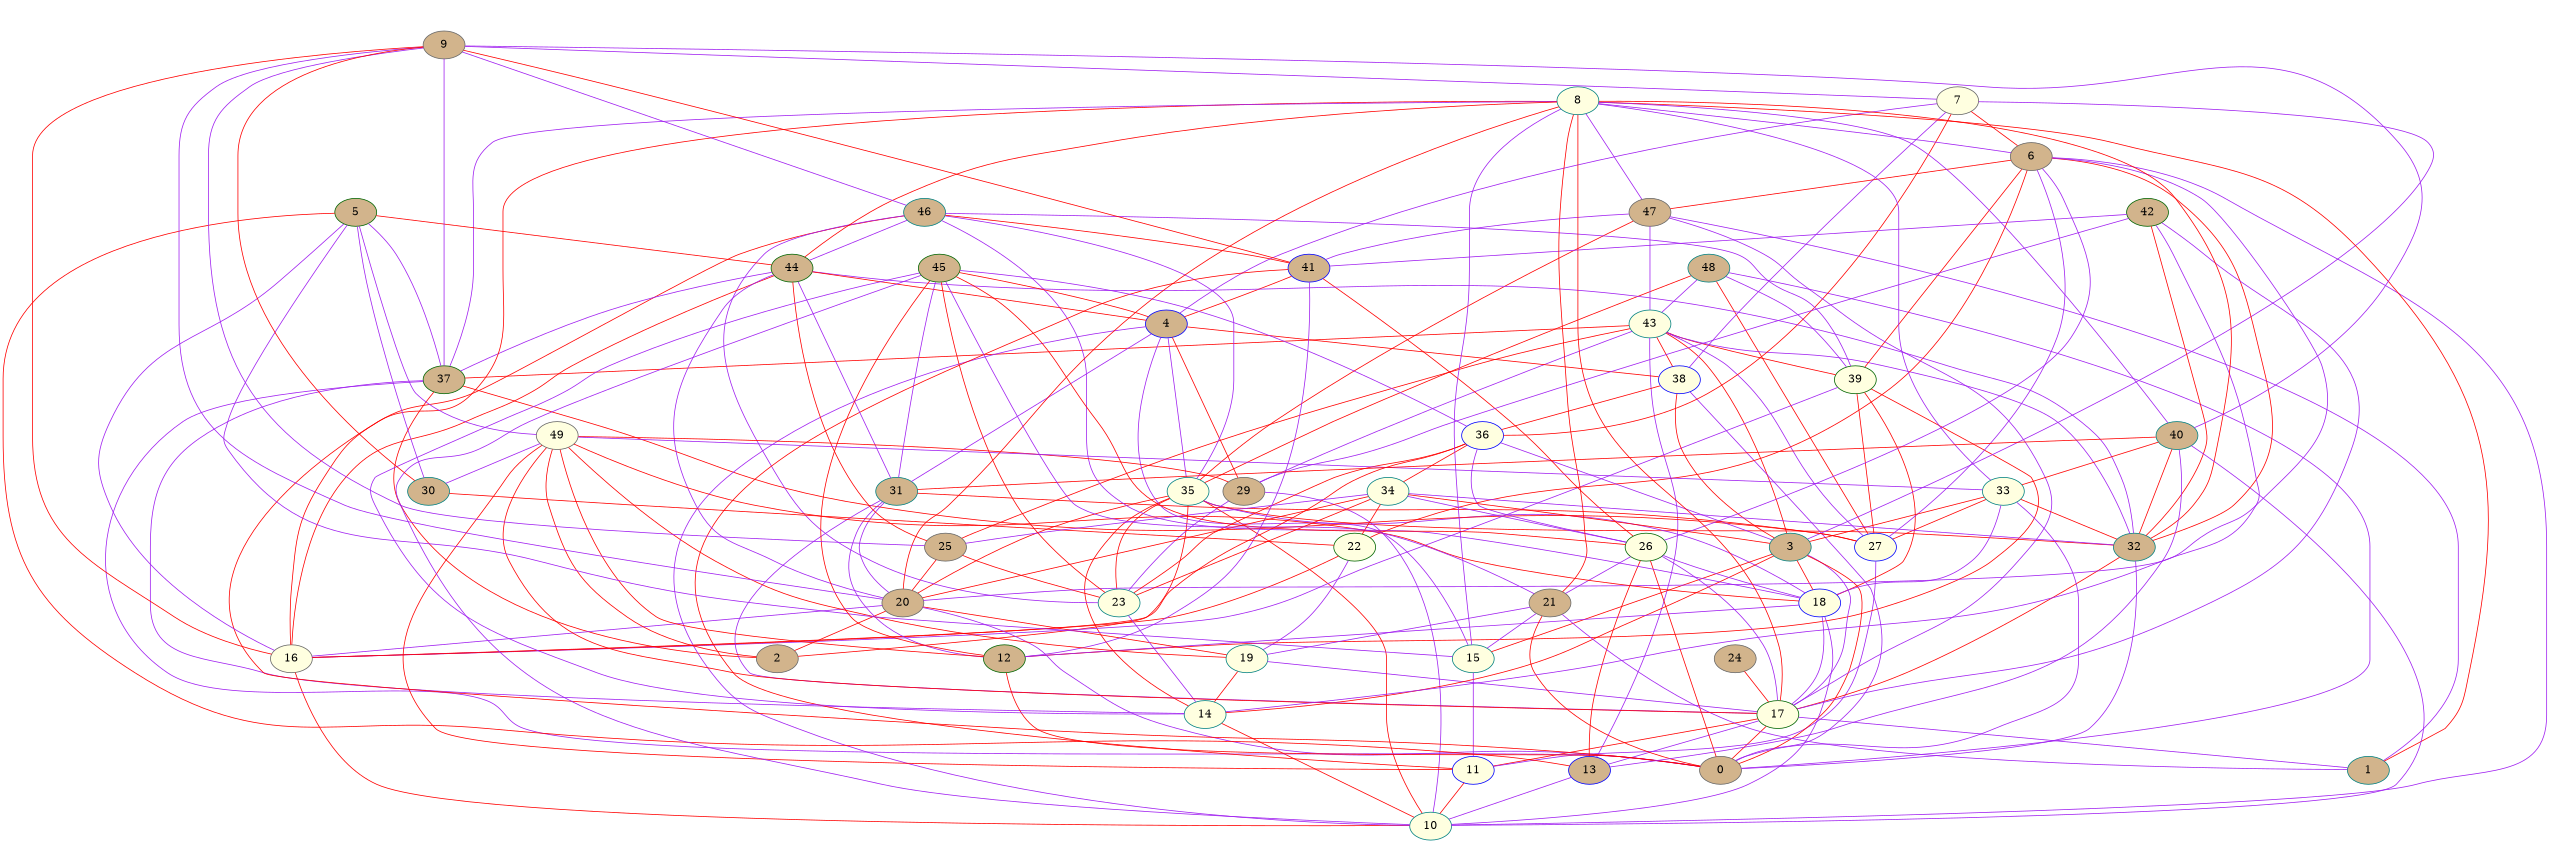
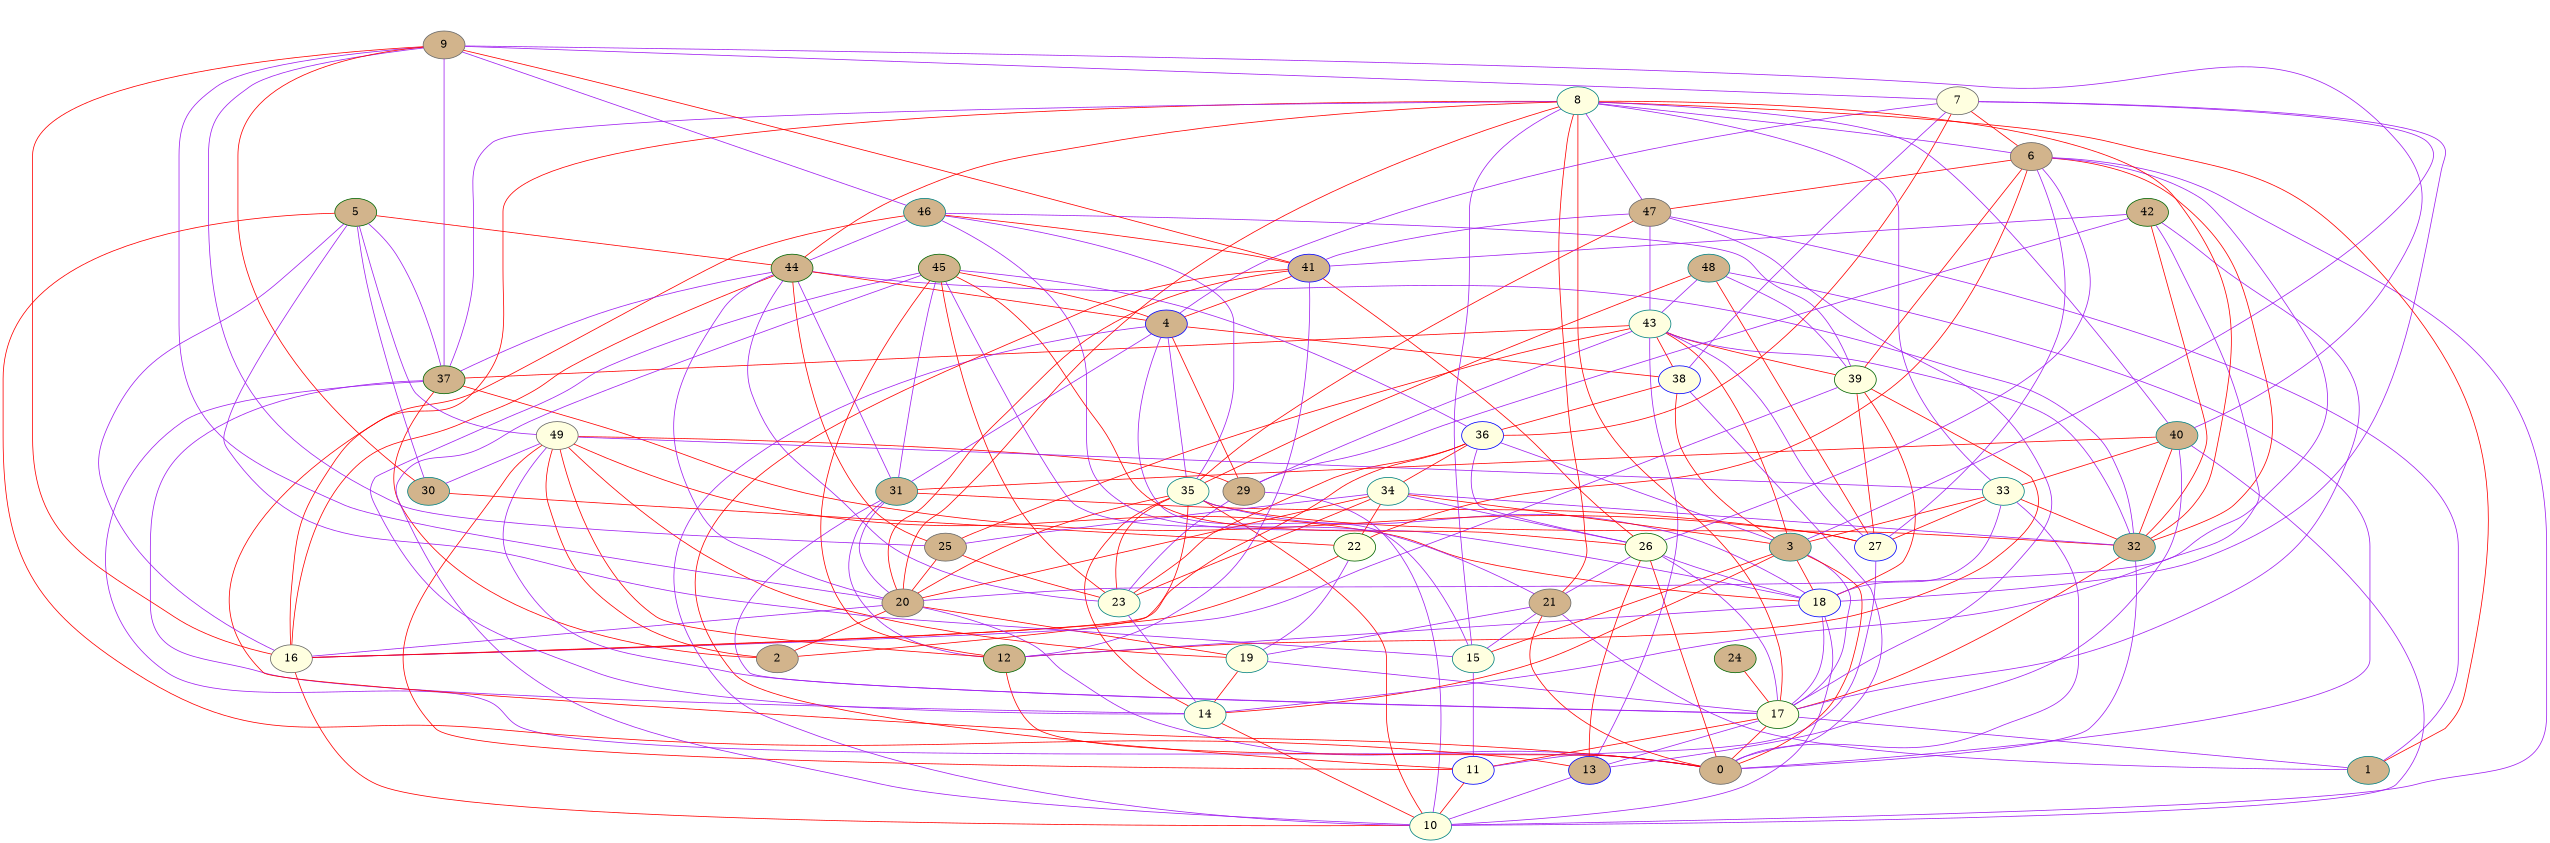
none -> (2403, 343)
none -> (1042, 378)
(779, 479) -> (849, 508)
(1735, 659) -> (1735, 659)
(698, 666) -> (698, 666)
